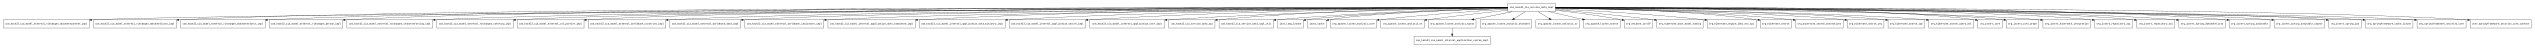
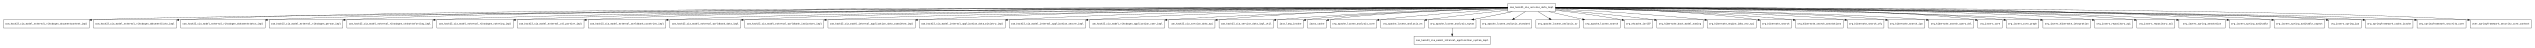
(1127, 24) -> (1127, 24)
(2202, 24) -> (2202, 24)
